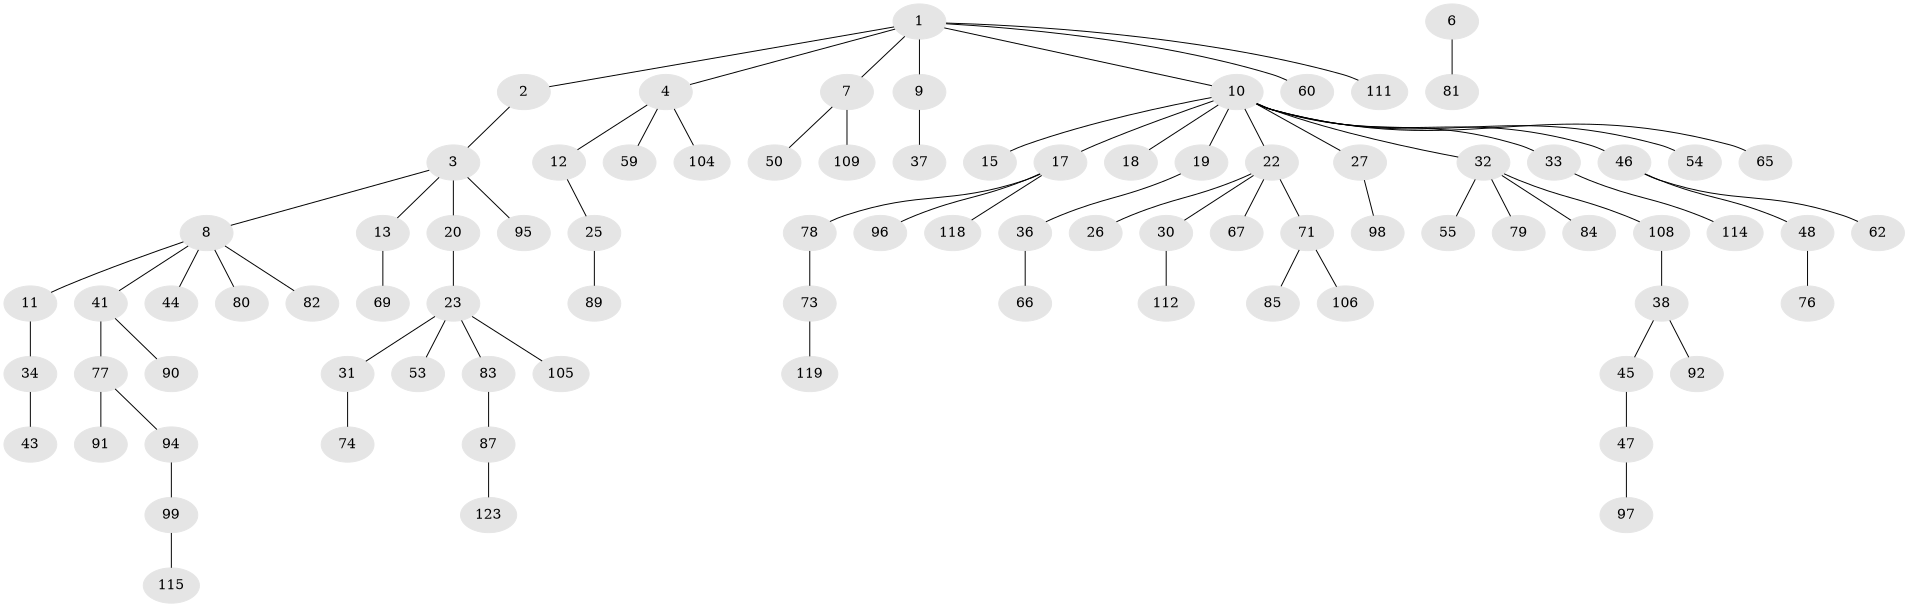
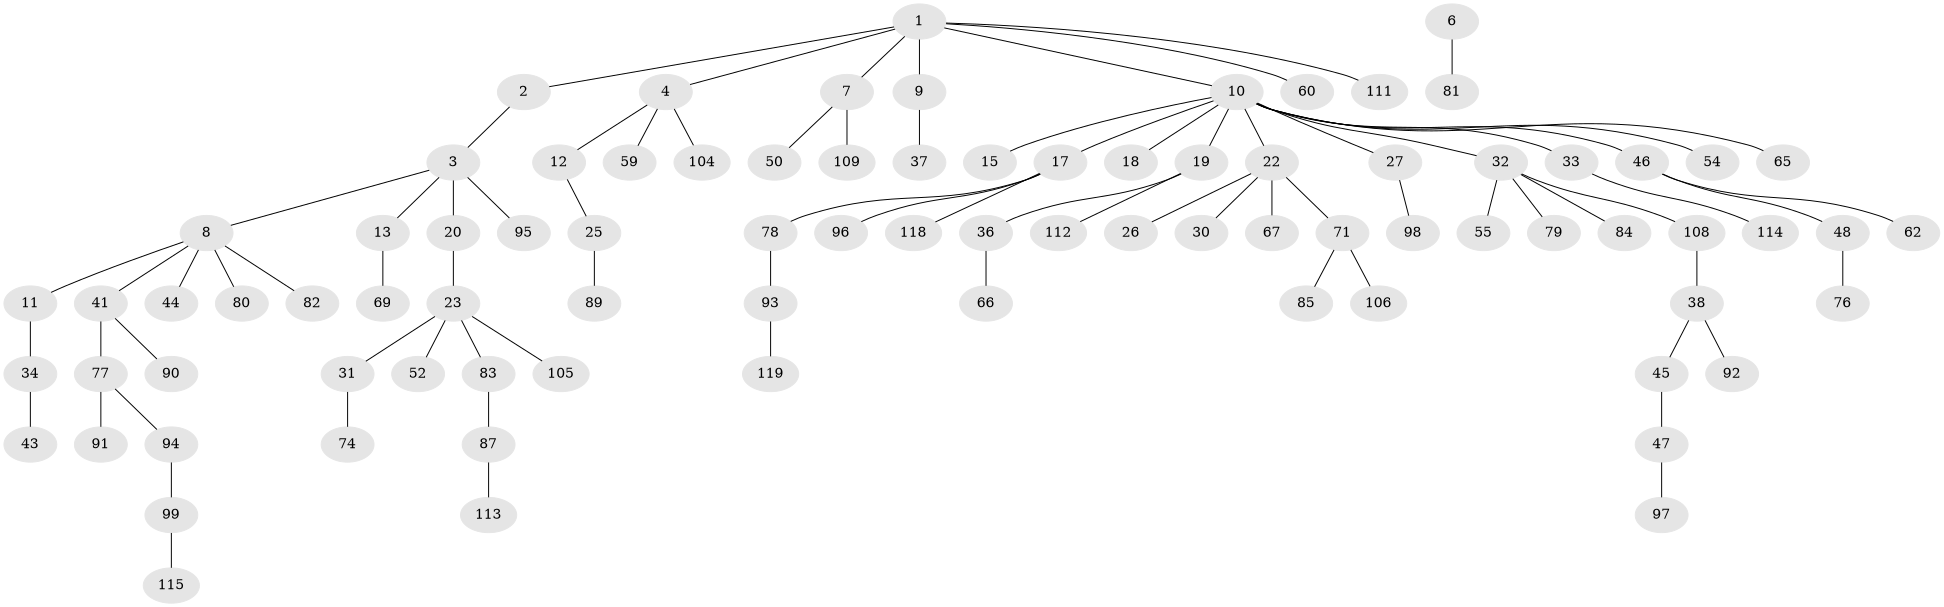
(1166, 268) -> (1130, 198)
(810, 304) -> (771, 304)
(418, 374) -> (418, 374)
(489, 515) -> (489, 515)
